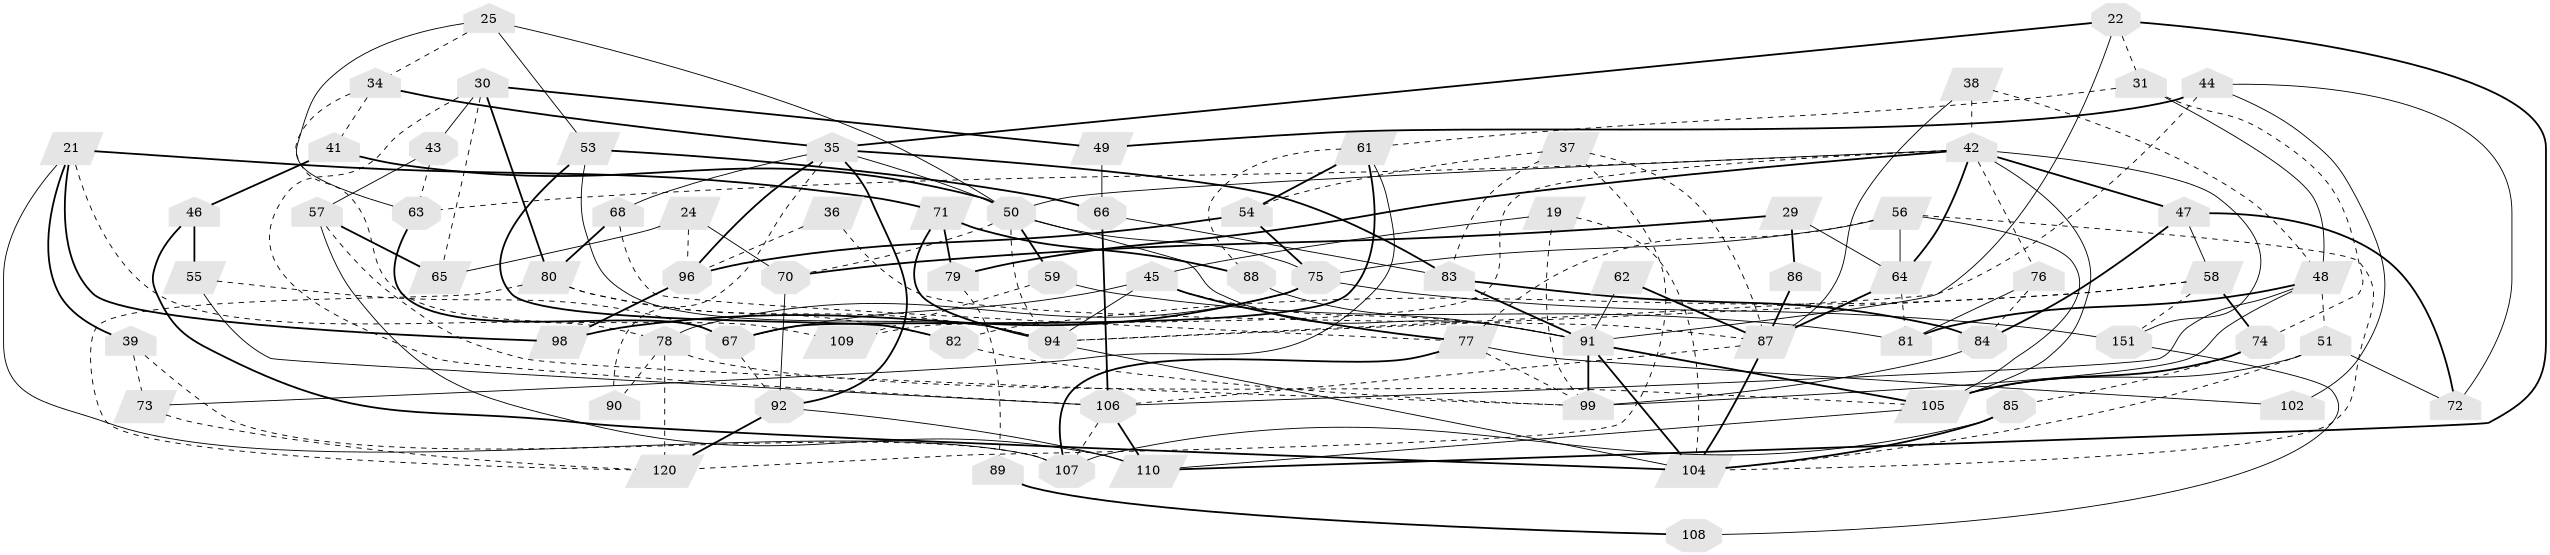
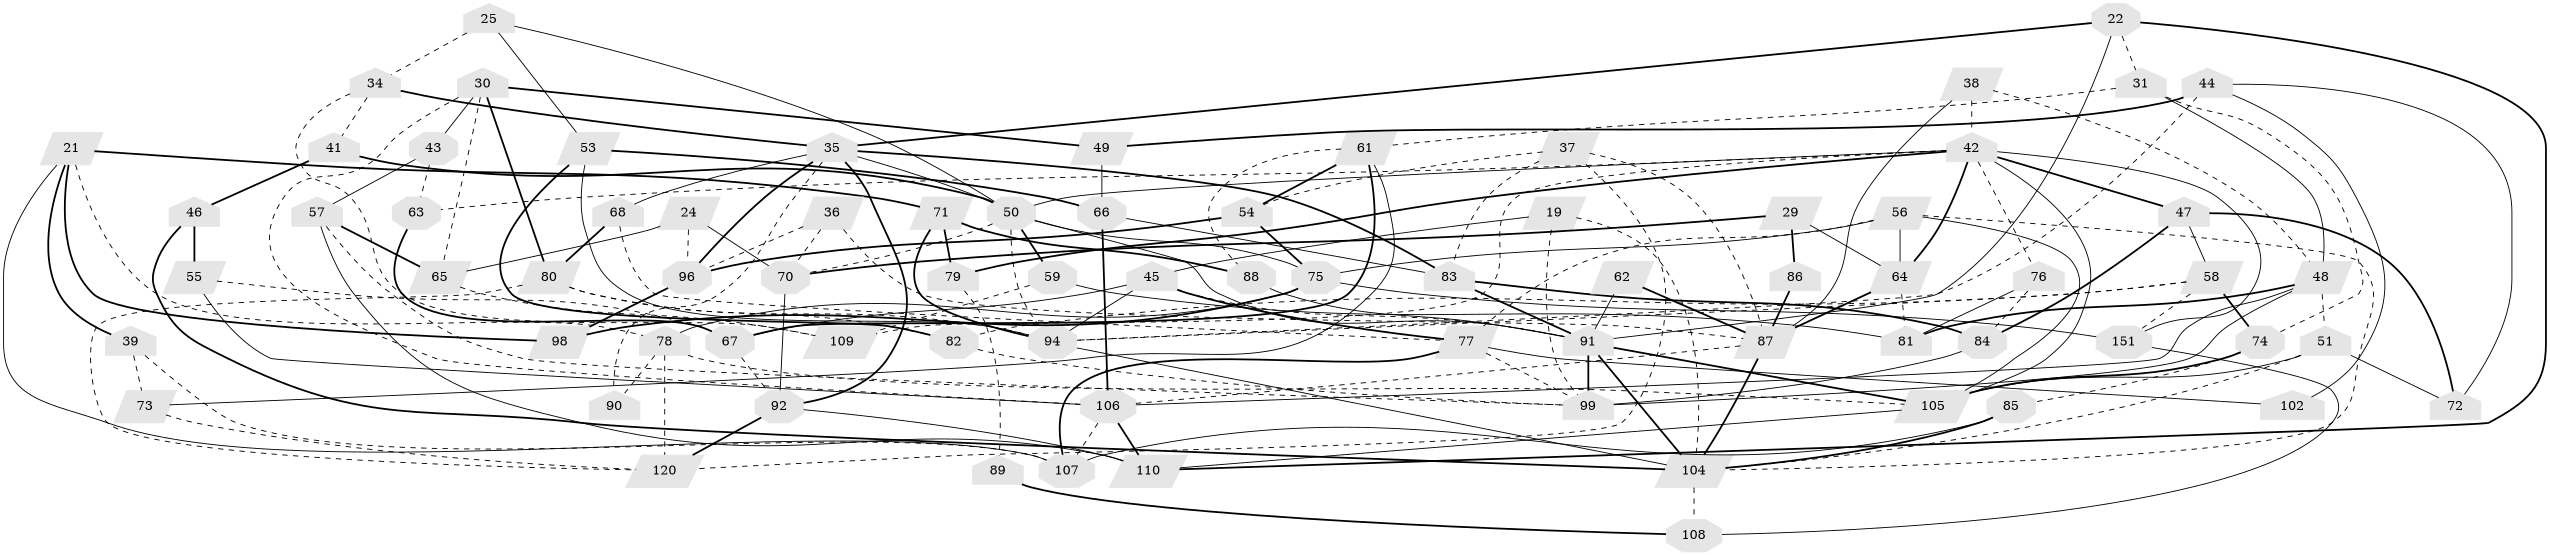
(314, 98) -> none
none -> (809, 246)
none -> (637, 314)
none -> (1694, 504)
